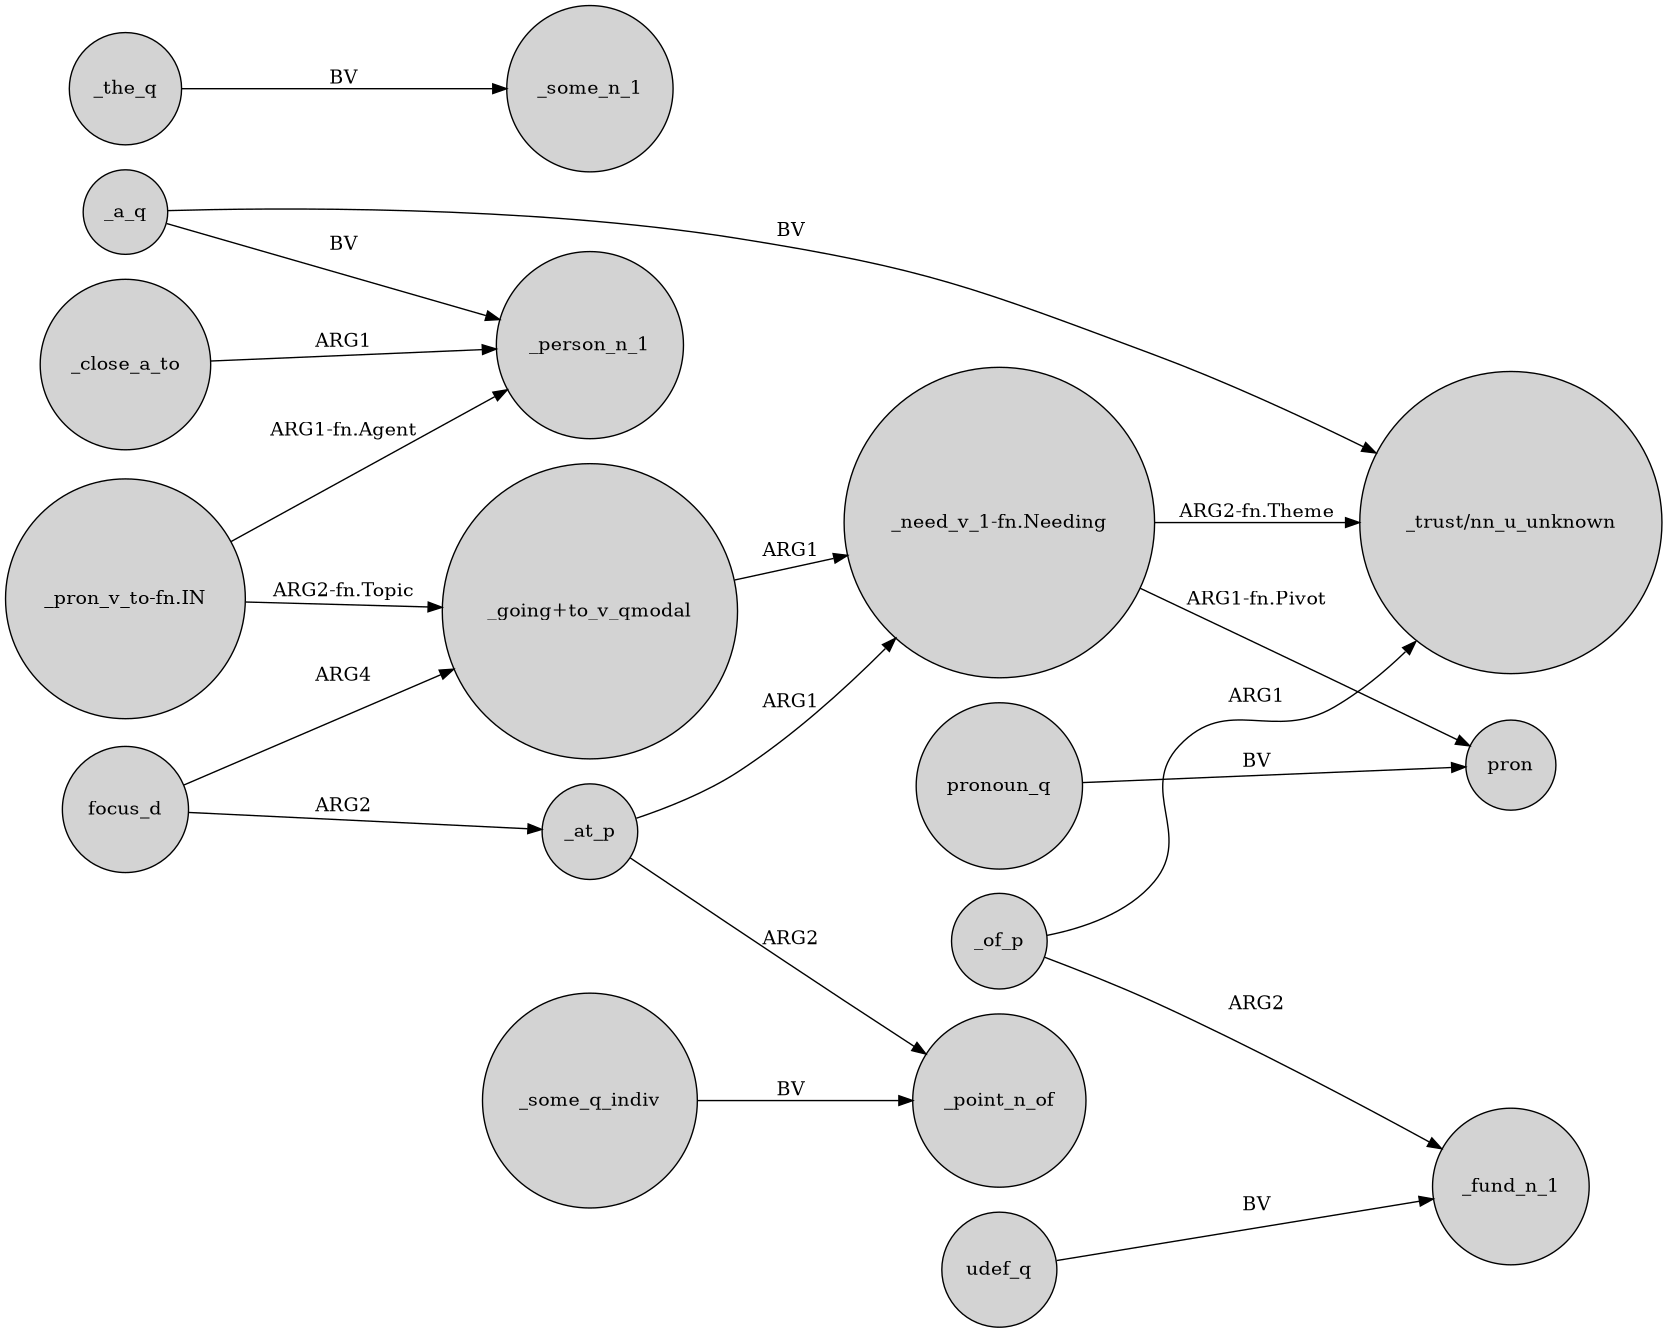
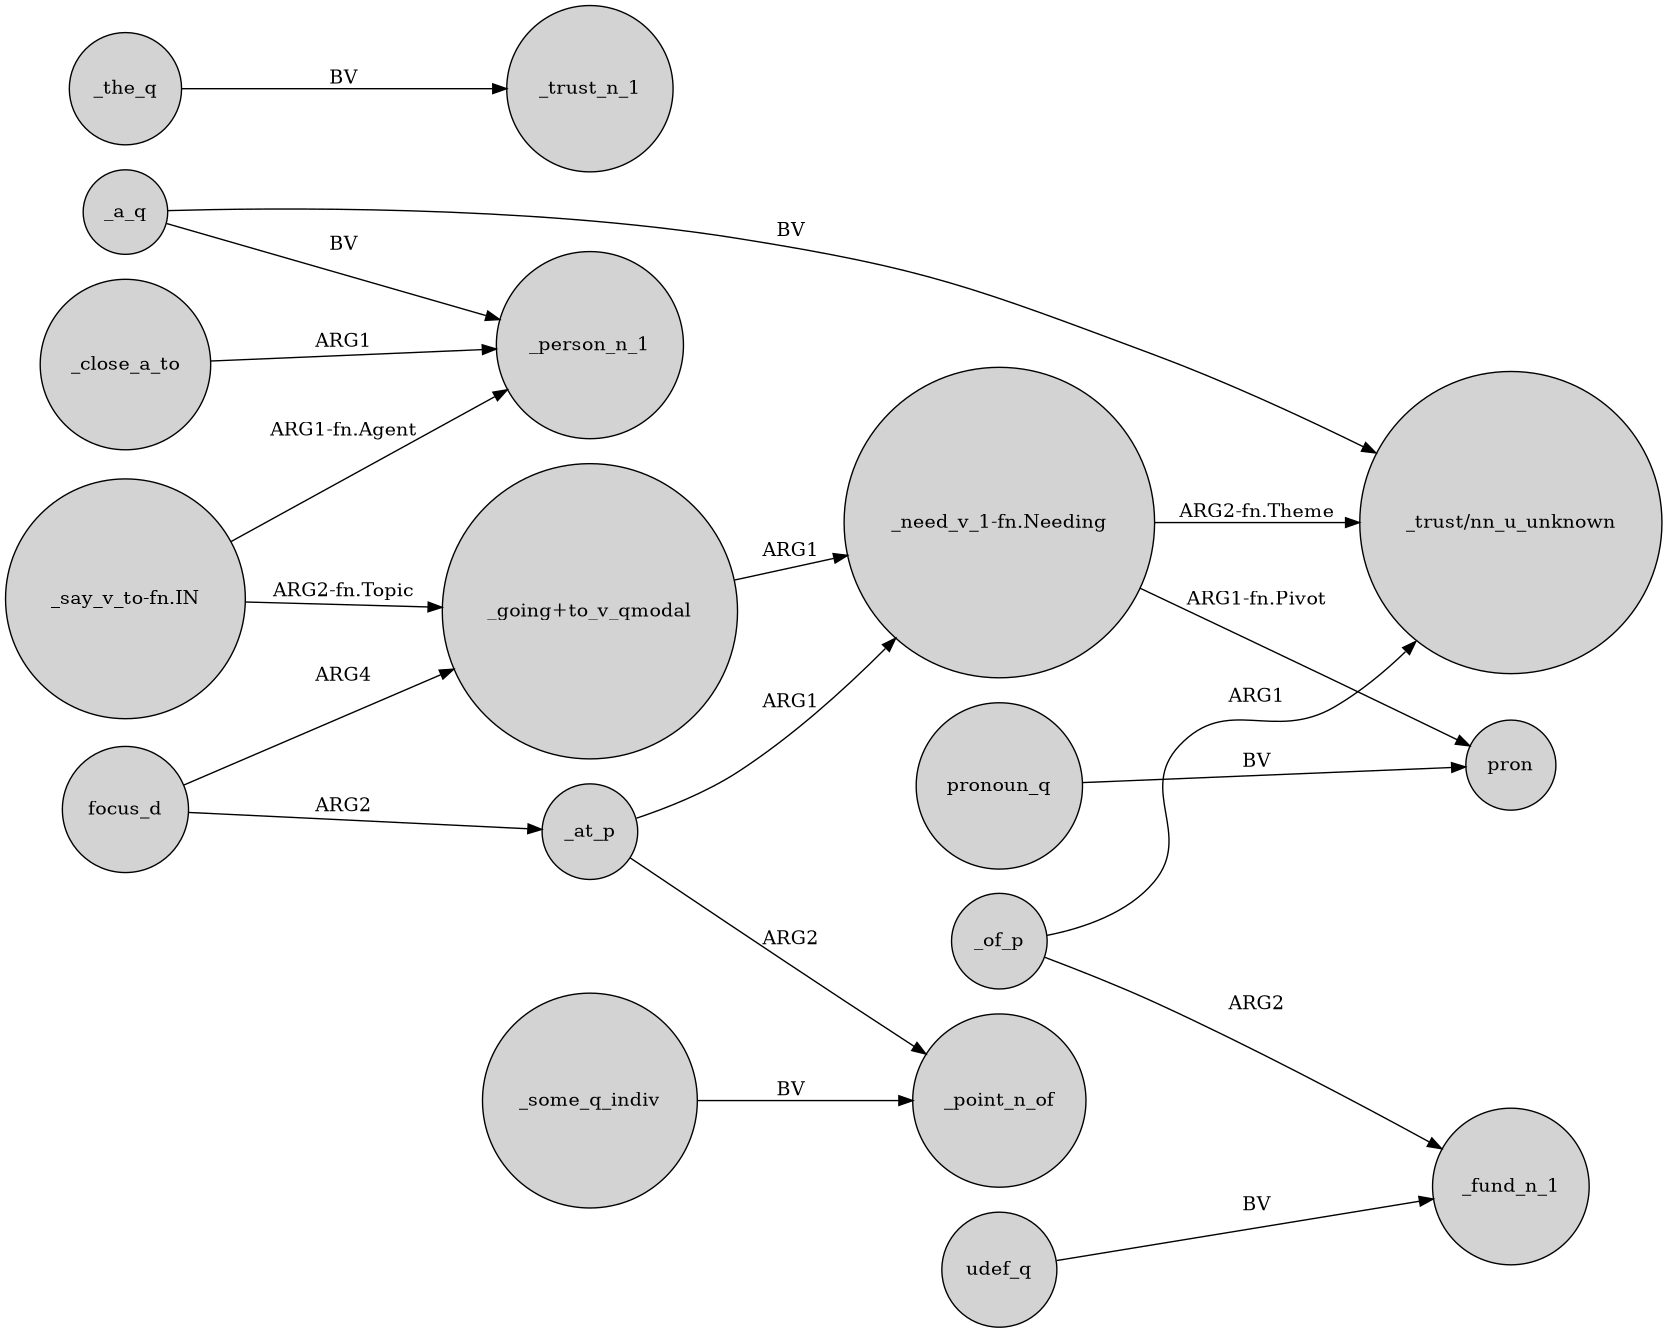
(590, 89) -> (590, 89)
(125, 599) -> (125, 599)
